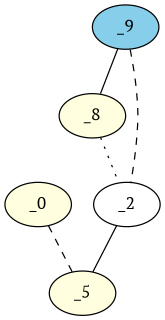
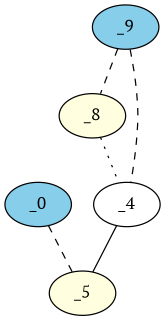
(109, 71) -> (109, 71)
(38, 205) -> (38, 205)
(127, 205) -> (127, 205)
